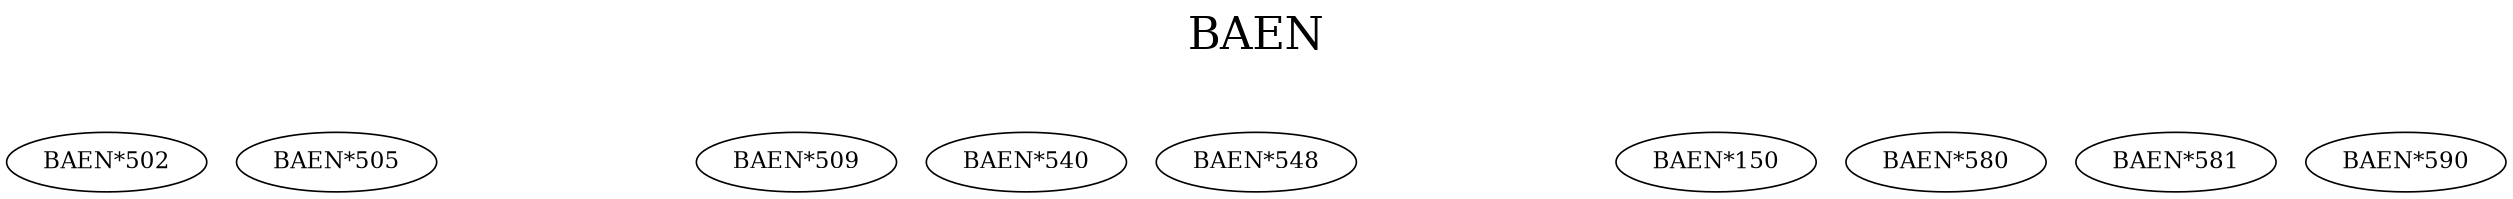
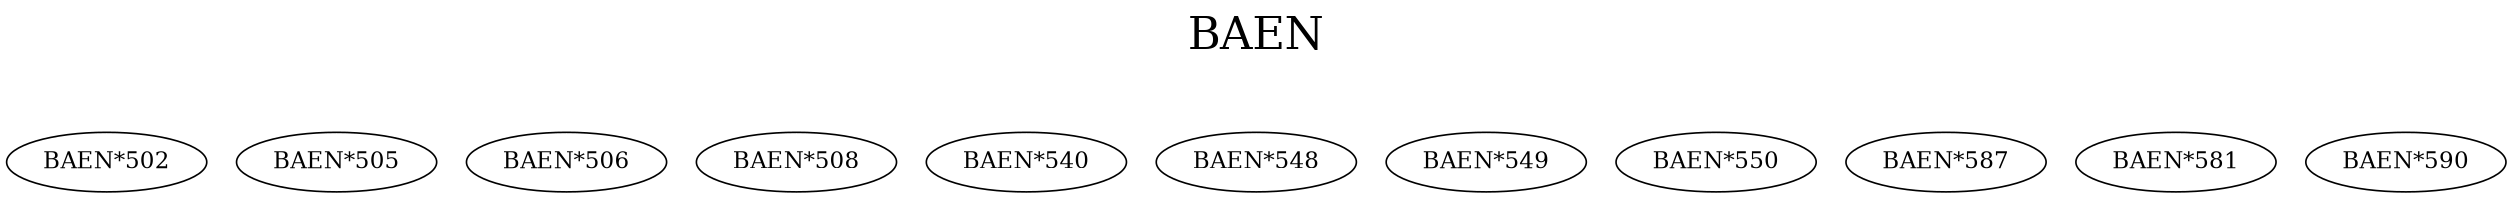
none -> (567, 162)
(796, 162) -> (796, 162)
none -> (1486, 162)
(1716, 162) -> (1716, 162)
(1946, 162) -> (1946, 162)
